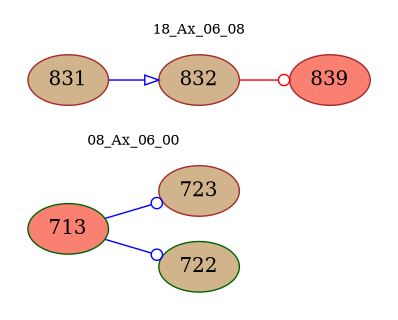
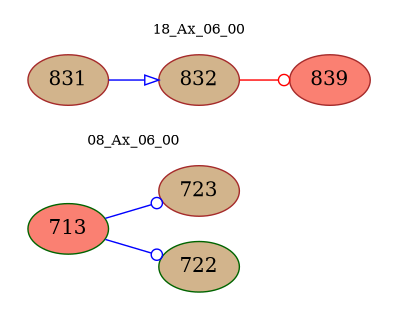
(199, 30) -> (199, 30)
